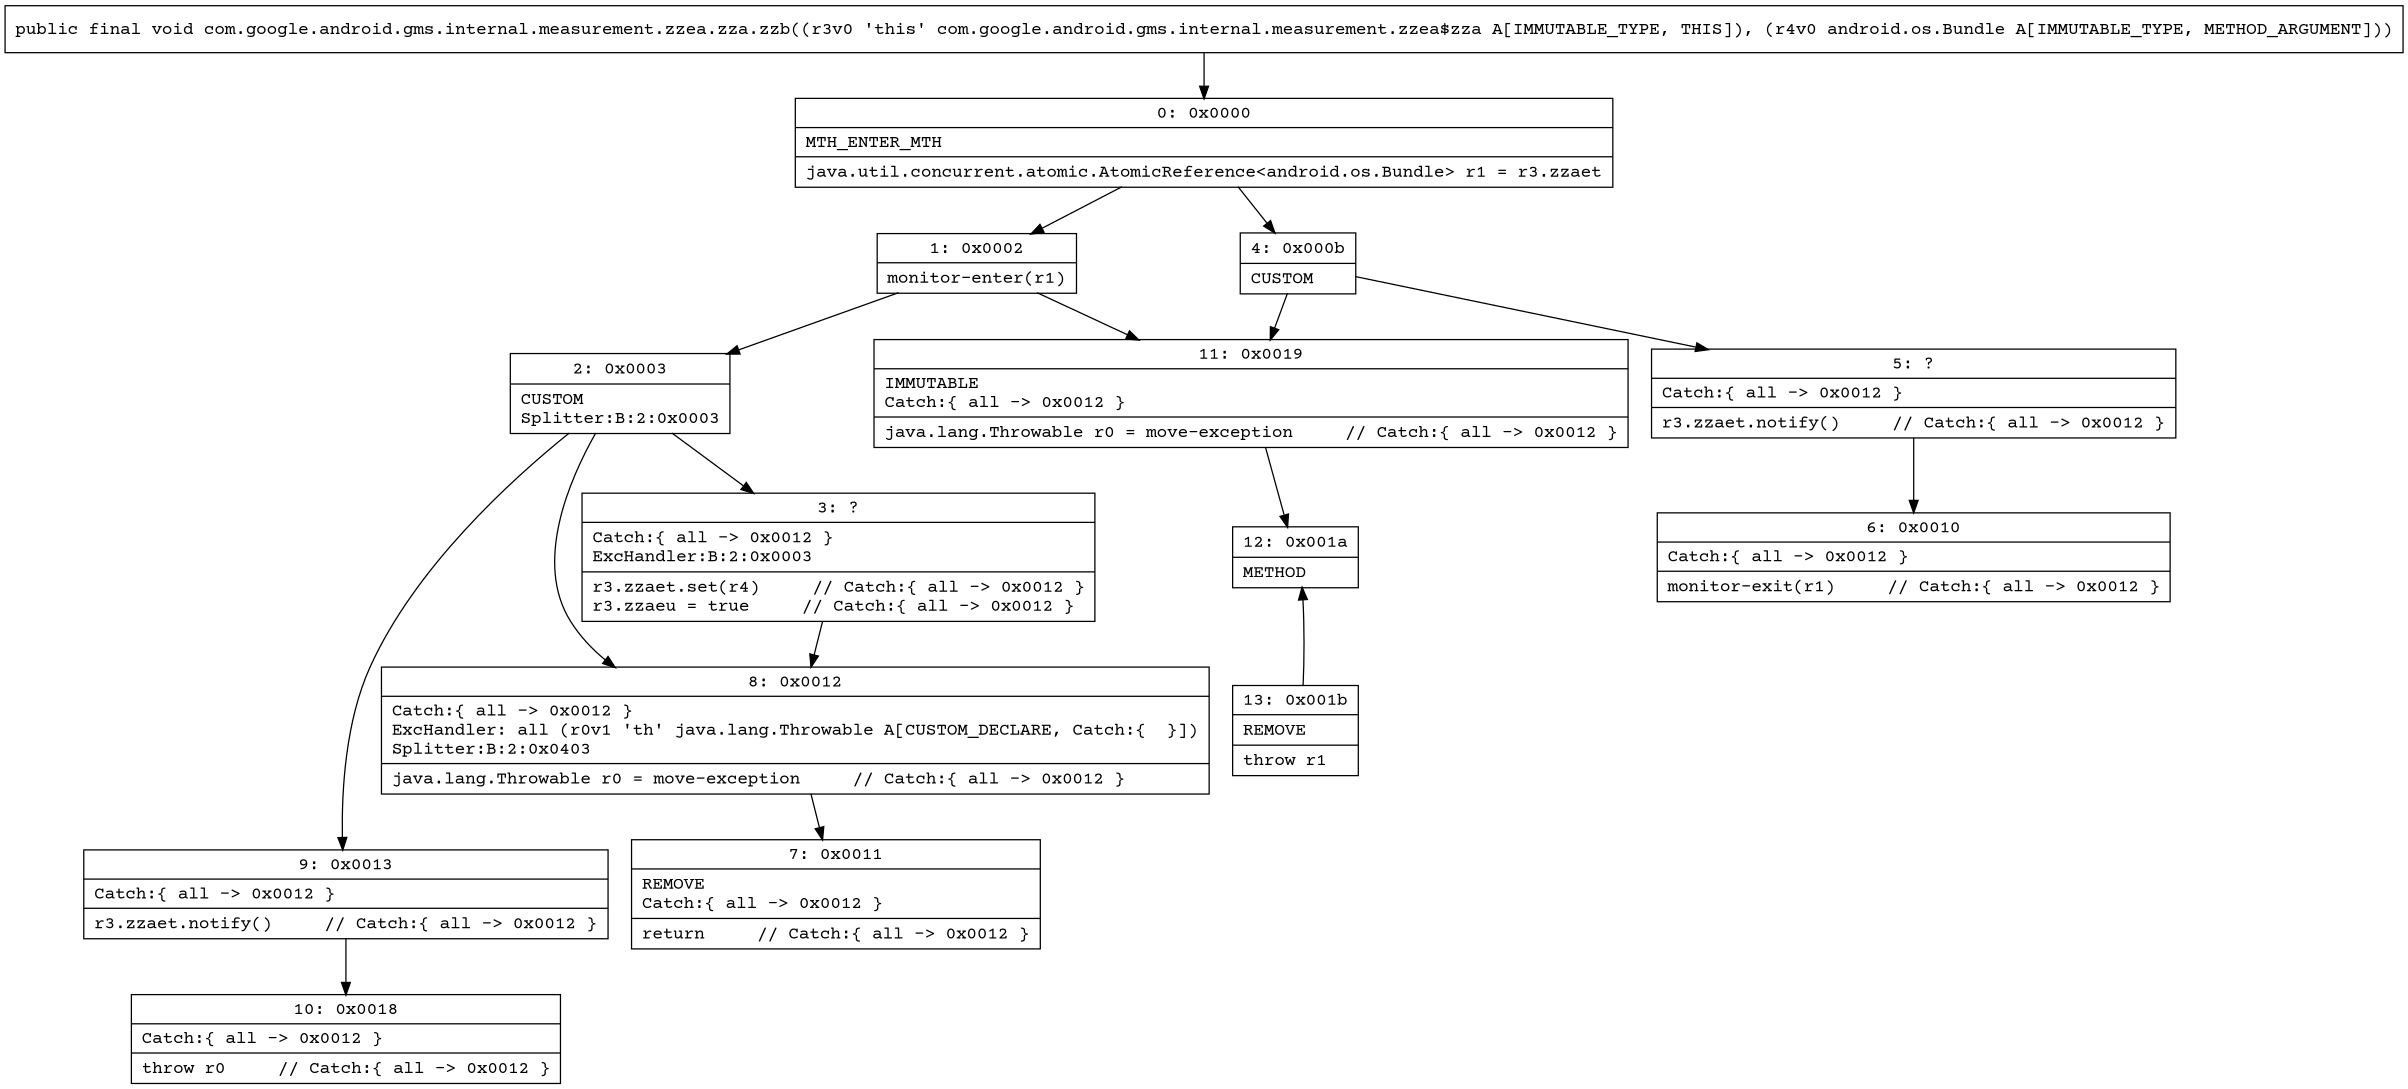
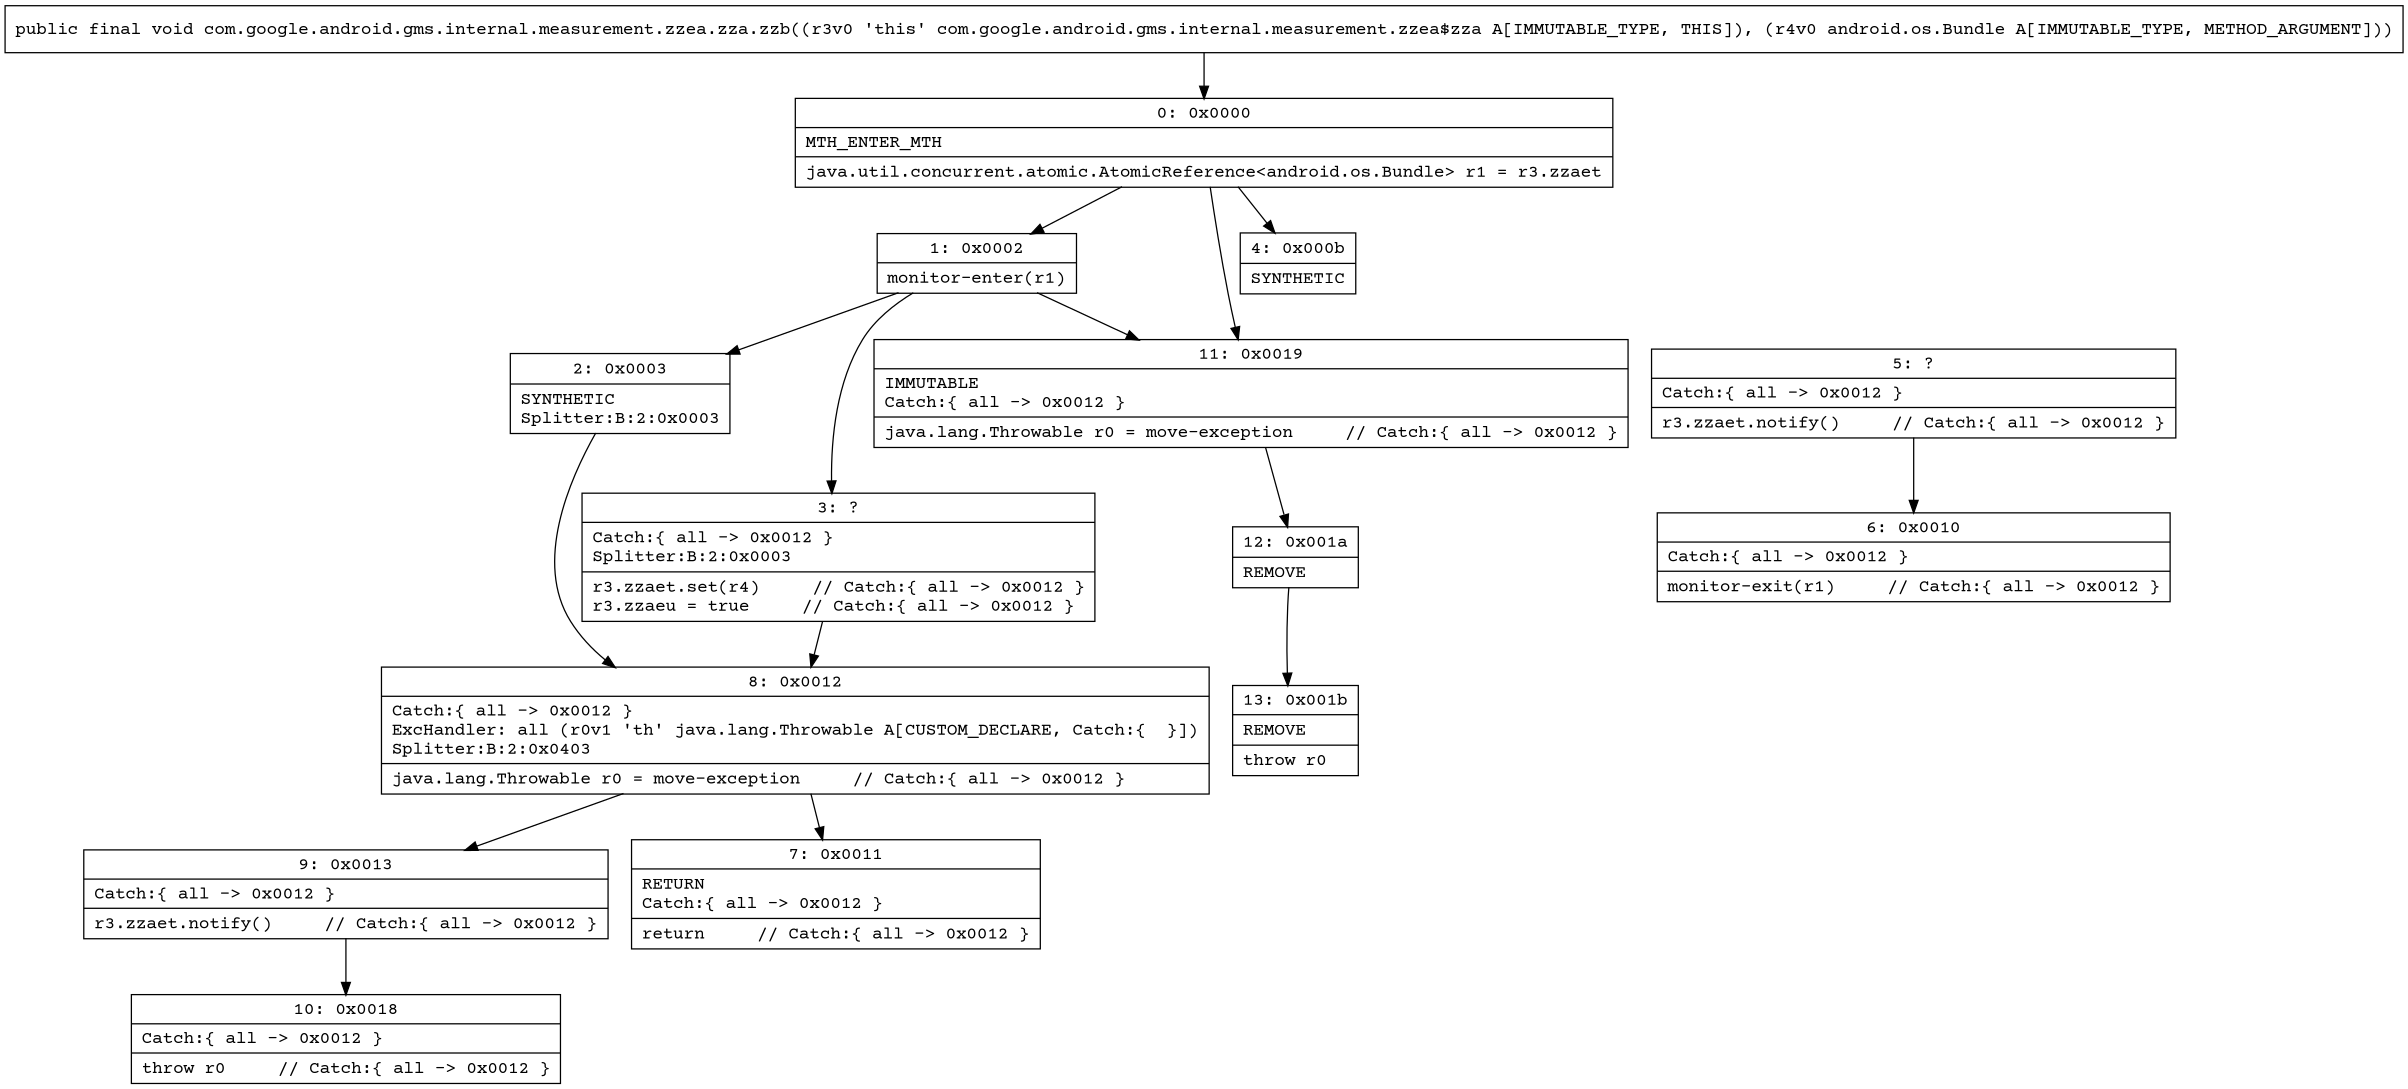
(1282, 278) -> (1298, 278)
(1281, 311) -> (1221, 257)
(1526, 312) -> none
(552, 399) -> (568, 399)
(708, 459) -> (846, 374)
(703, 556) -> (692, 556)
(1275, 572) -> (1275, 572)
(404, 608) -> (550, 820)
(1304, 643) -> (1287, 630)
(1285, 760) -> (1285, 760)
(673, 884) -> (673, 884)
